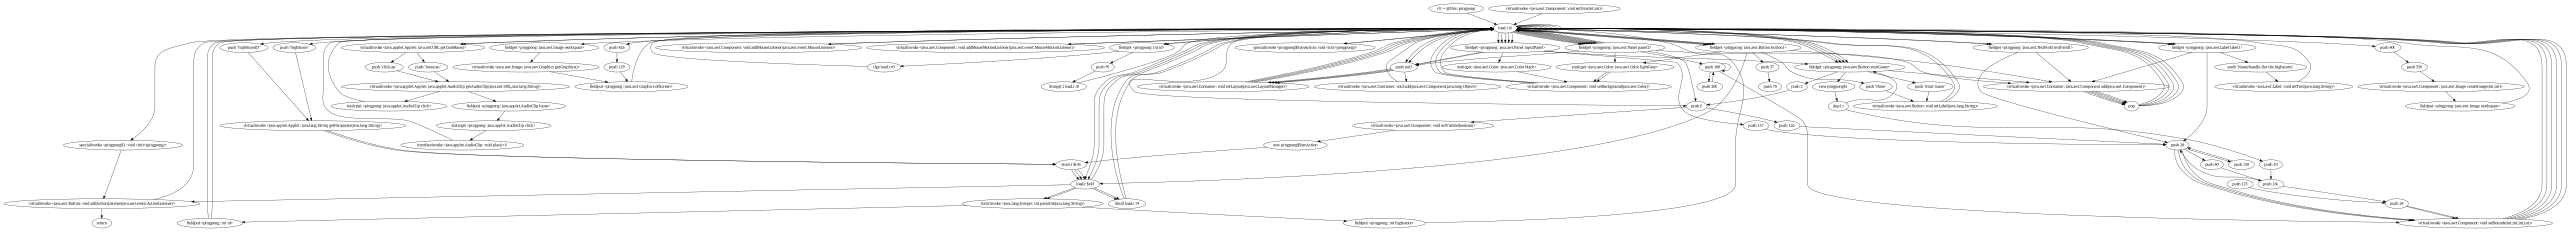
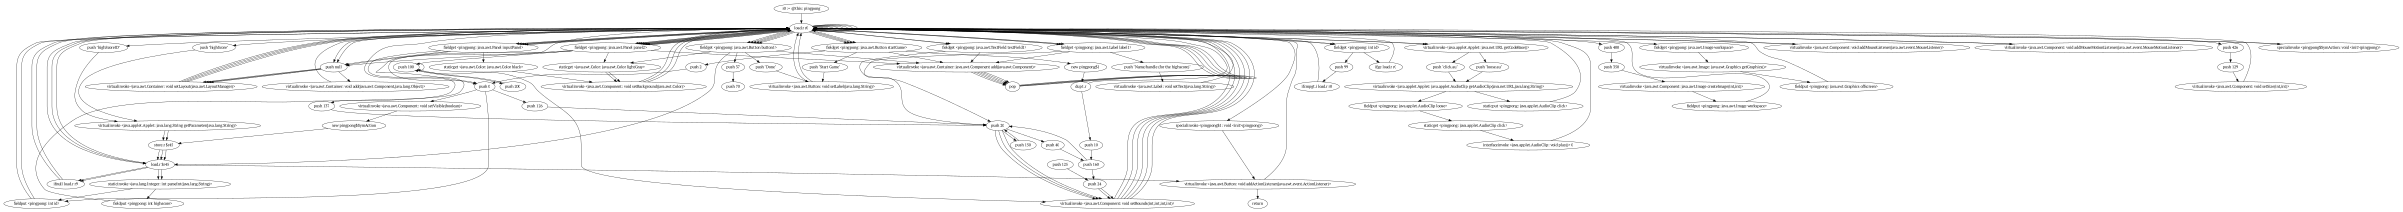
(1661, 57) -> (657, 36)
(623, 76) -> (2235, 76)
(1887, 98) -> (1169, 40)
none -> (318, 197)
